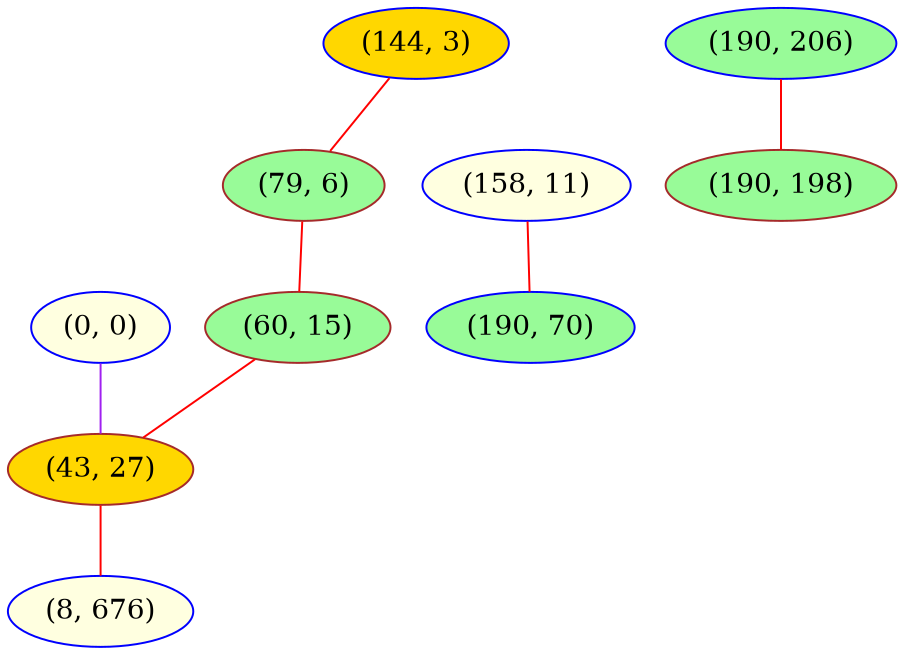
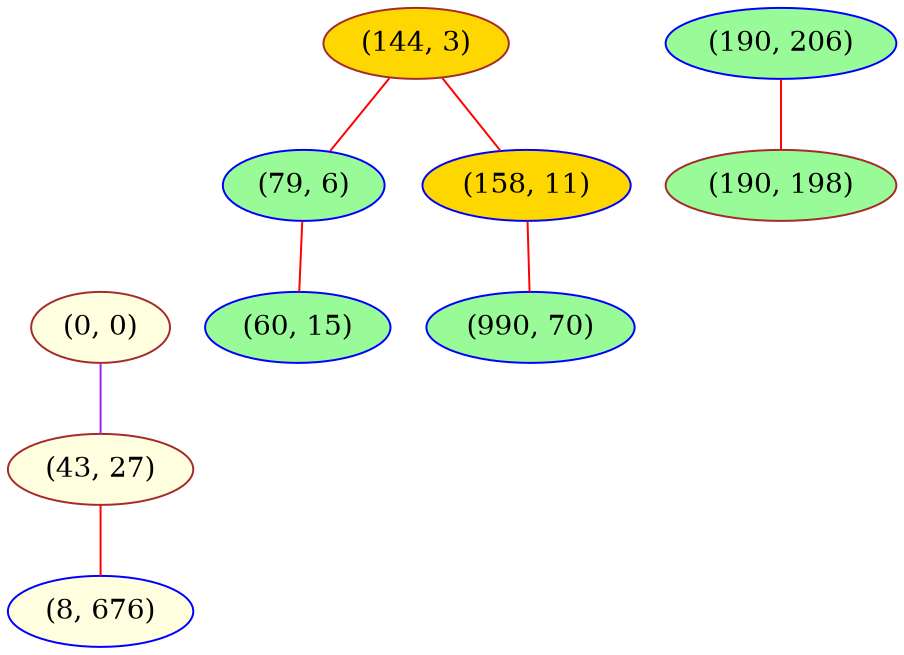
(416, 43) -> (416, 43)
none -> (471, 115)
(304, 185) -> (304, 185)
(527, 185) -> (527, 185)
(101, 327) -> (101, 327)
(298, 327) -> (298, 327)
(531, 327) -> (531, 327)
(199, 398) -> none
(101, 469) -> (101, 469)
